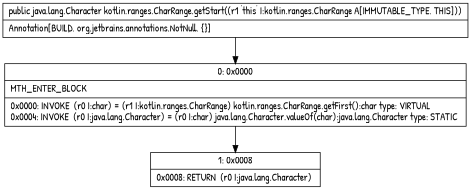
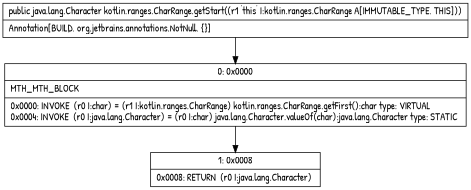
(49, 89) -> (45, 89)
